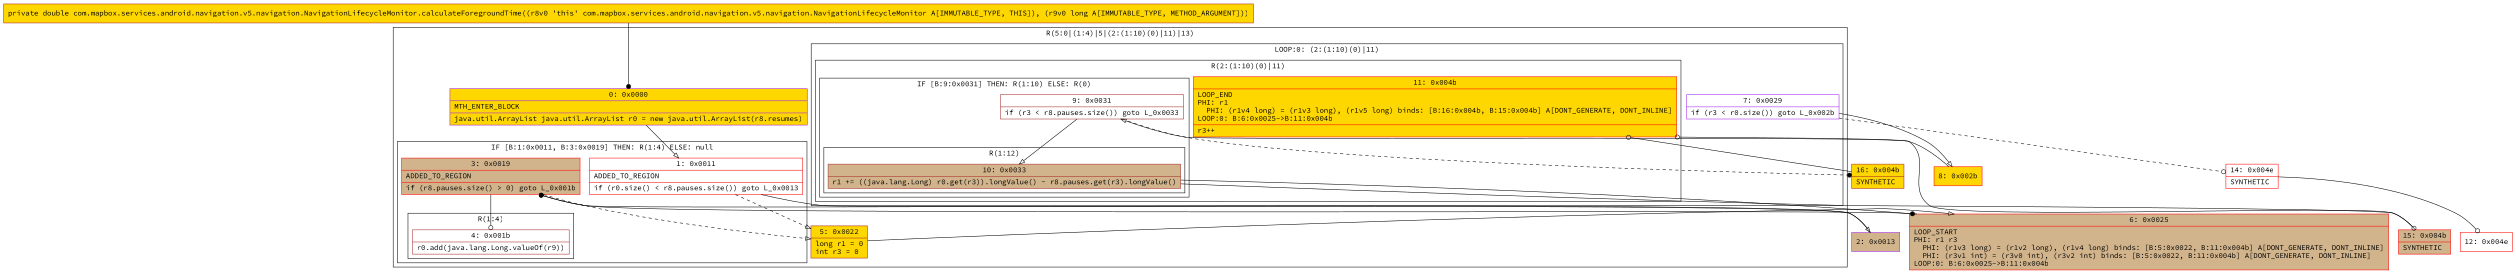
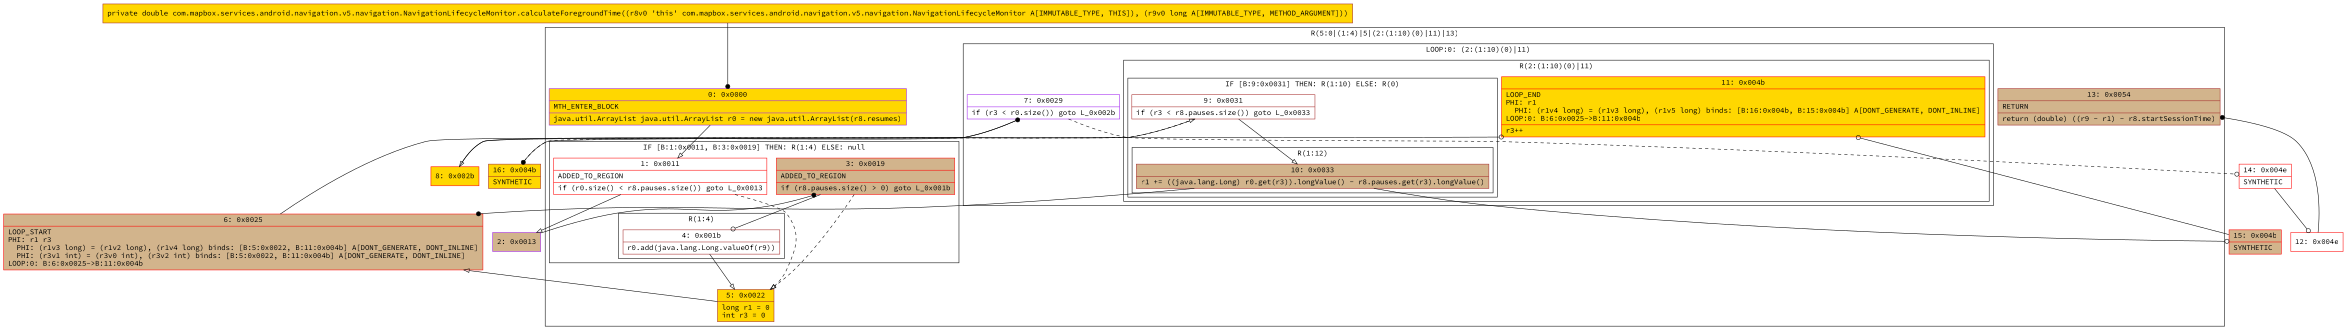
none -> (2109, 107)
(1229, 212) -> (470, 139)
none -> (721, 270)
